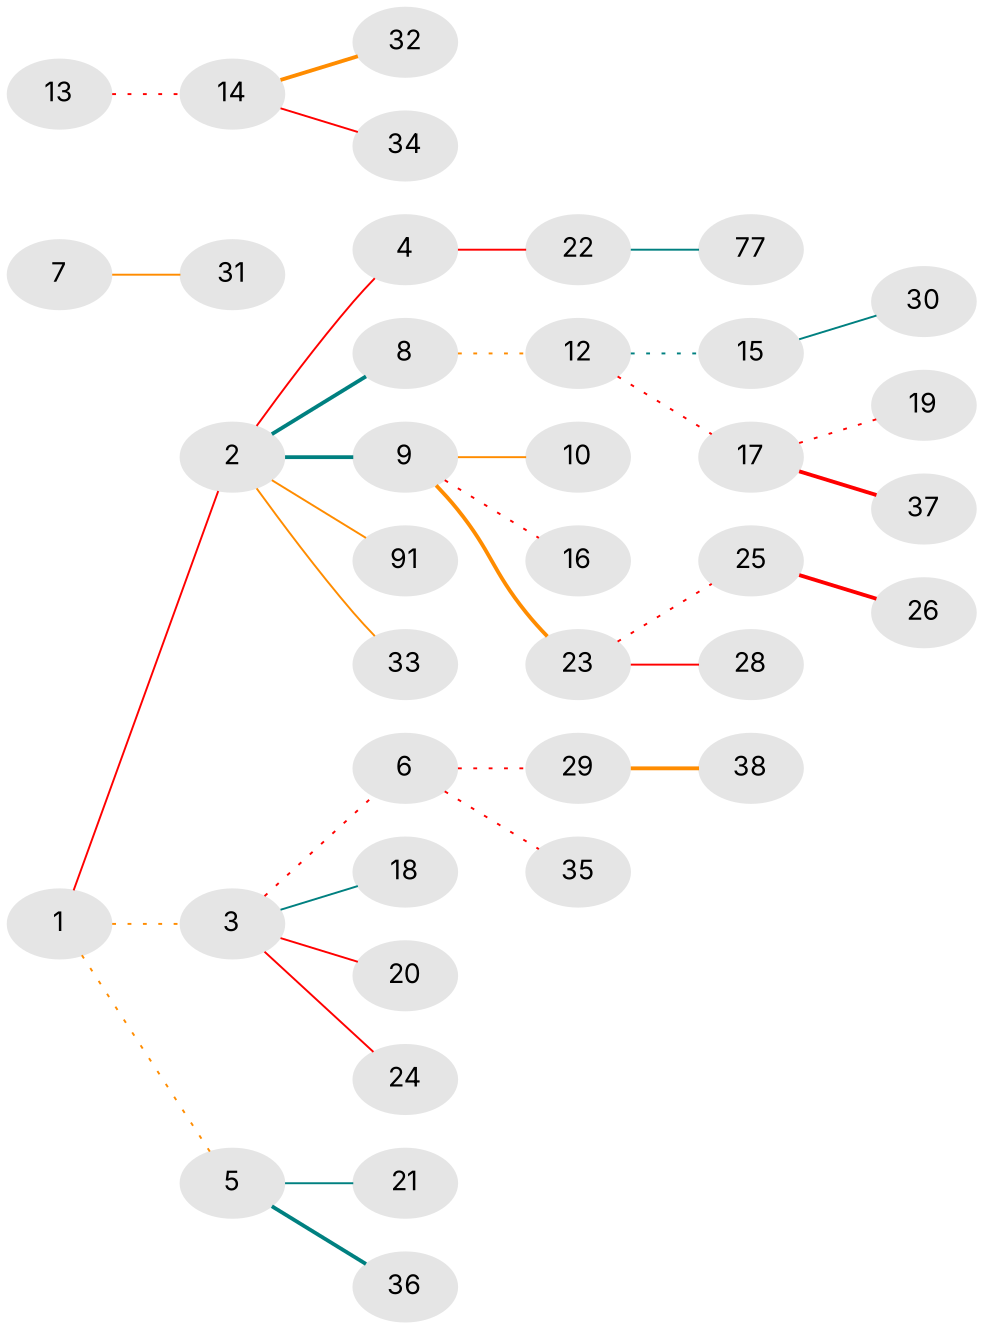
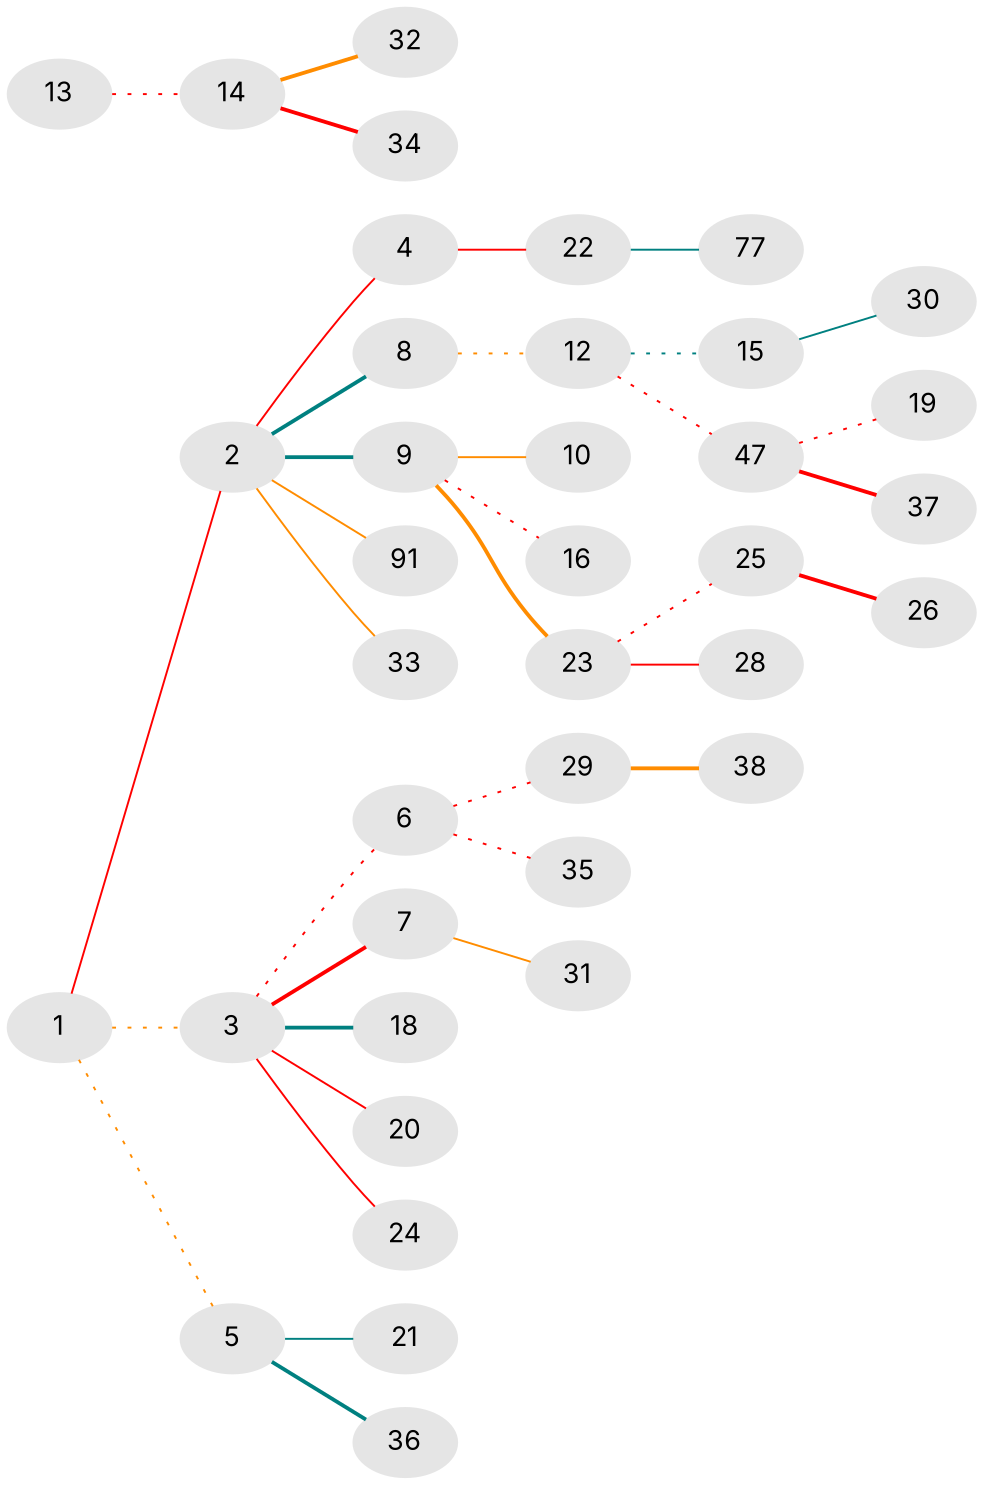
(319, 120) -> (319, 120)
(751, 457) -> (751, 457)
(319, 898) -> (319, 1028)
none -> (319, 976)
